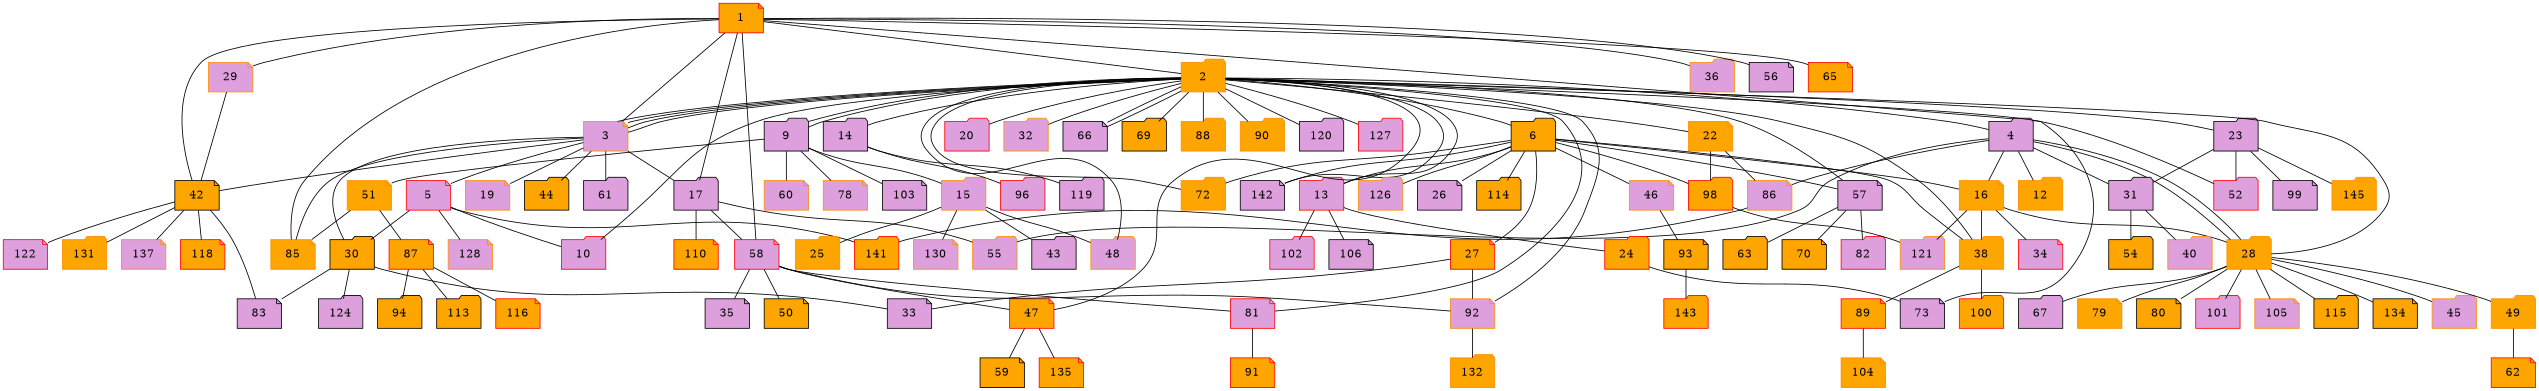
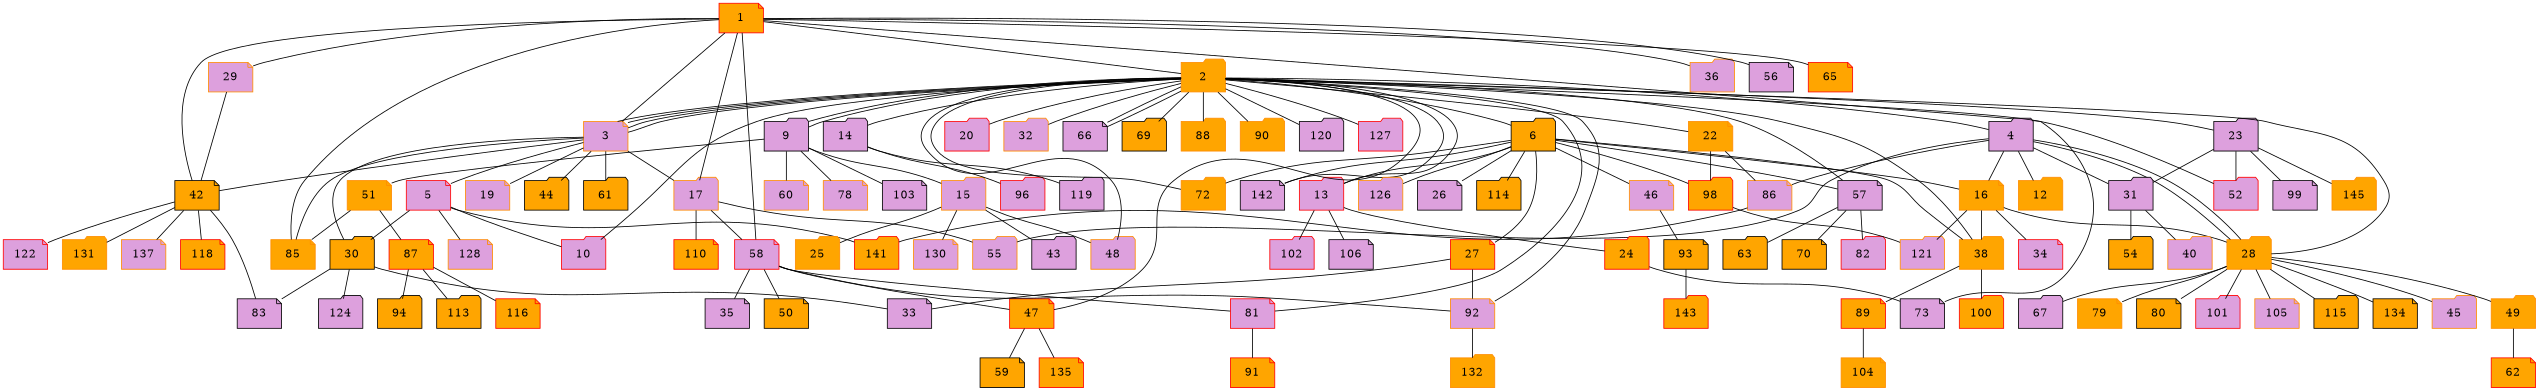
(606, 195) -> (606, 195)
(696, 195) -> (696, 195)
